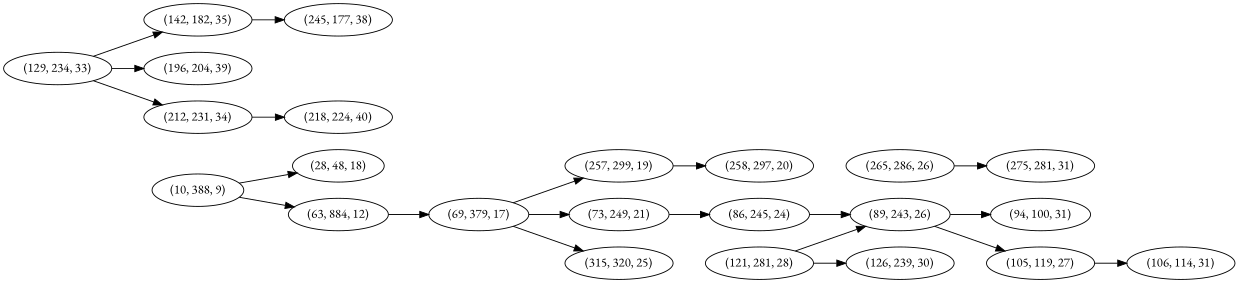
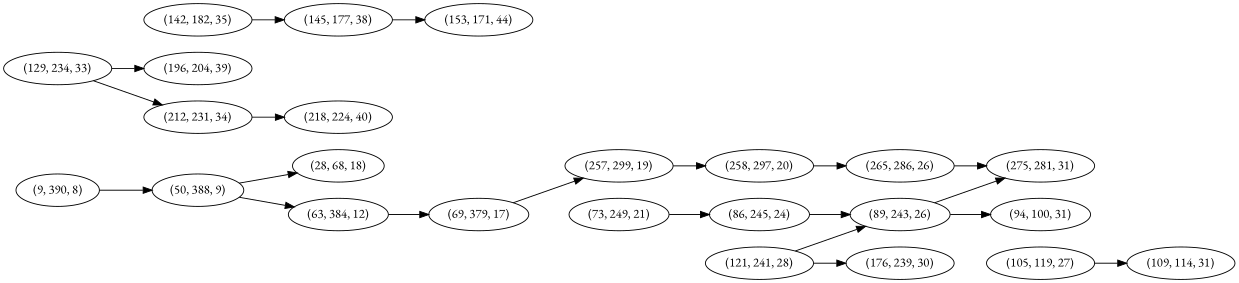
(338, 20) -> (338, 20)
none -> (479, 20)
(124, 46) -> none
(338, 166) -> (338, 166)
none -> (825, 166)
none -> (58, 190)
(198, 190) -> (198, 190)
(338, 215) -> (338, 215)
(544, 215) -> none
(965, 237) -> (965, 192)
(619, 263) -> none
(759, 263) -> (759, 263)
(900, 263) -> (900, 263)
(1181, 263) -> (1181, 263)
